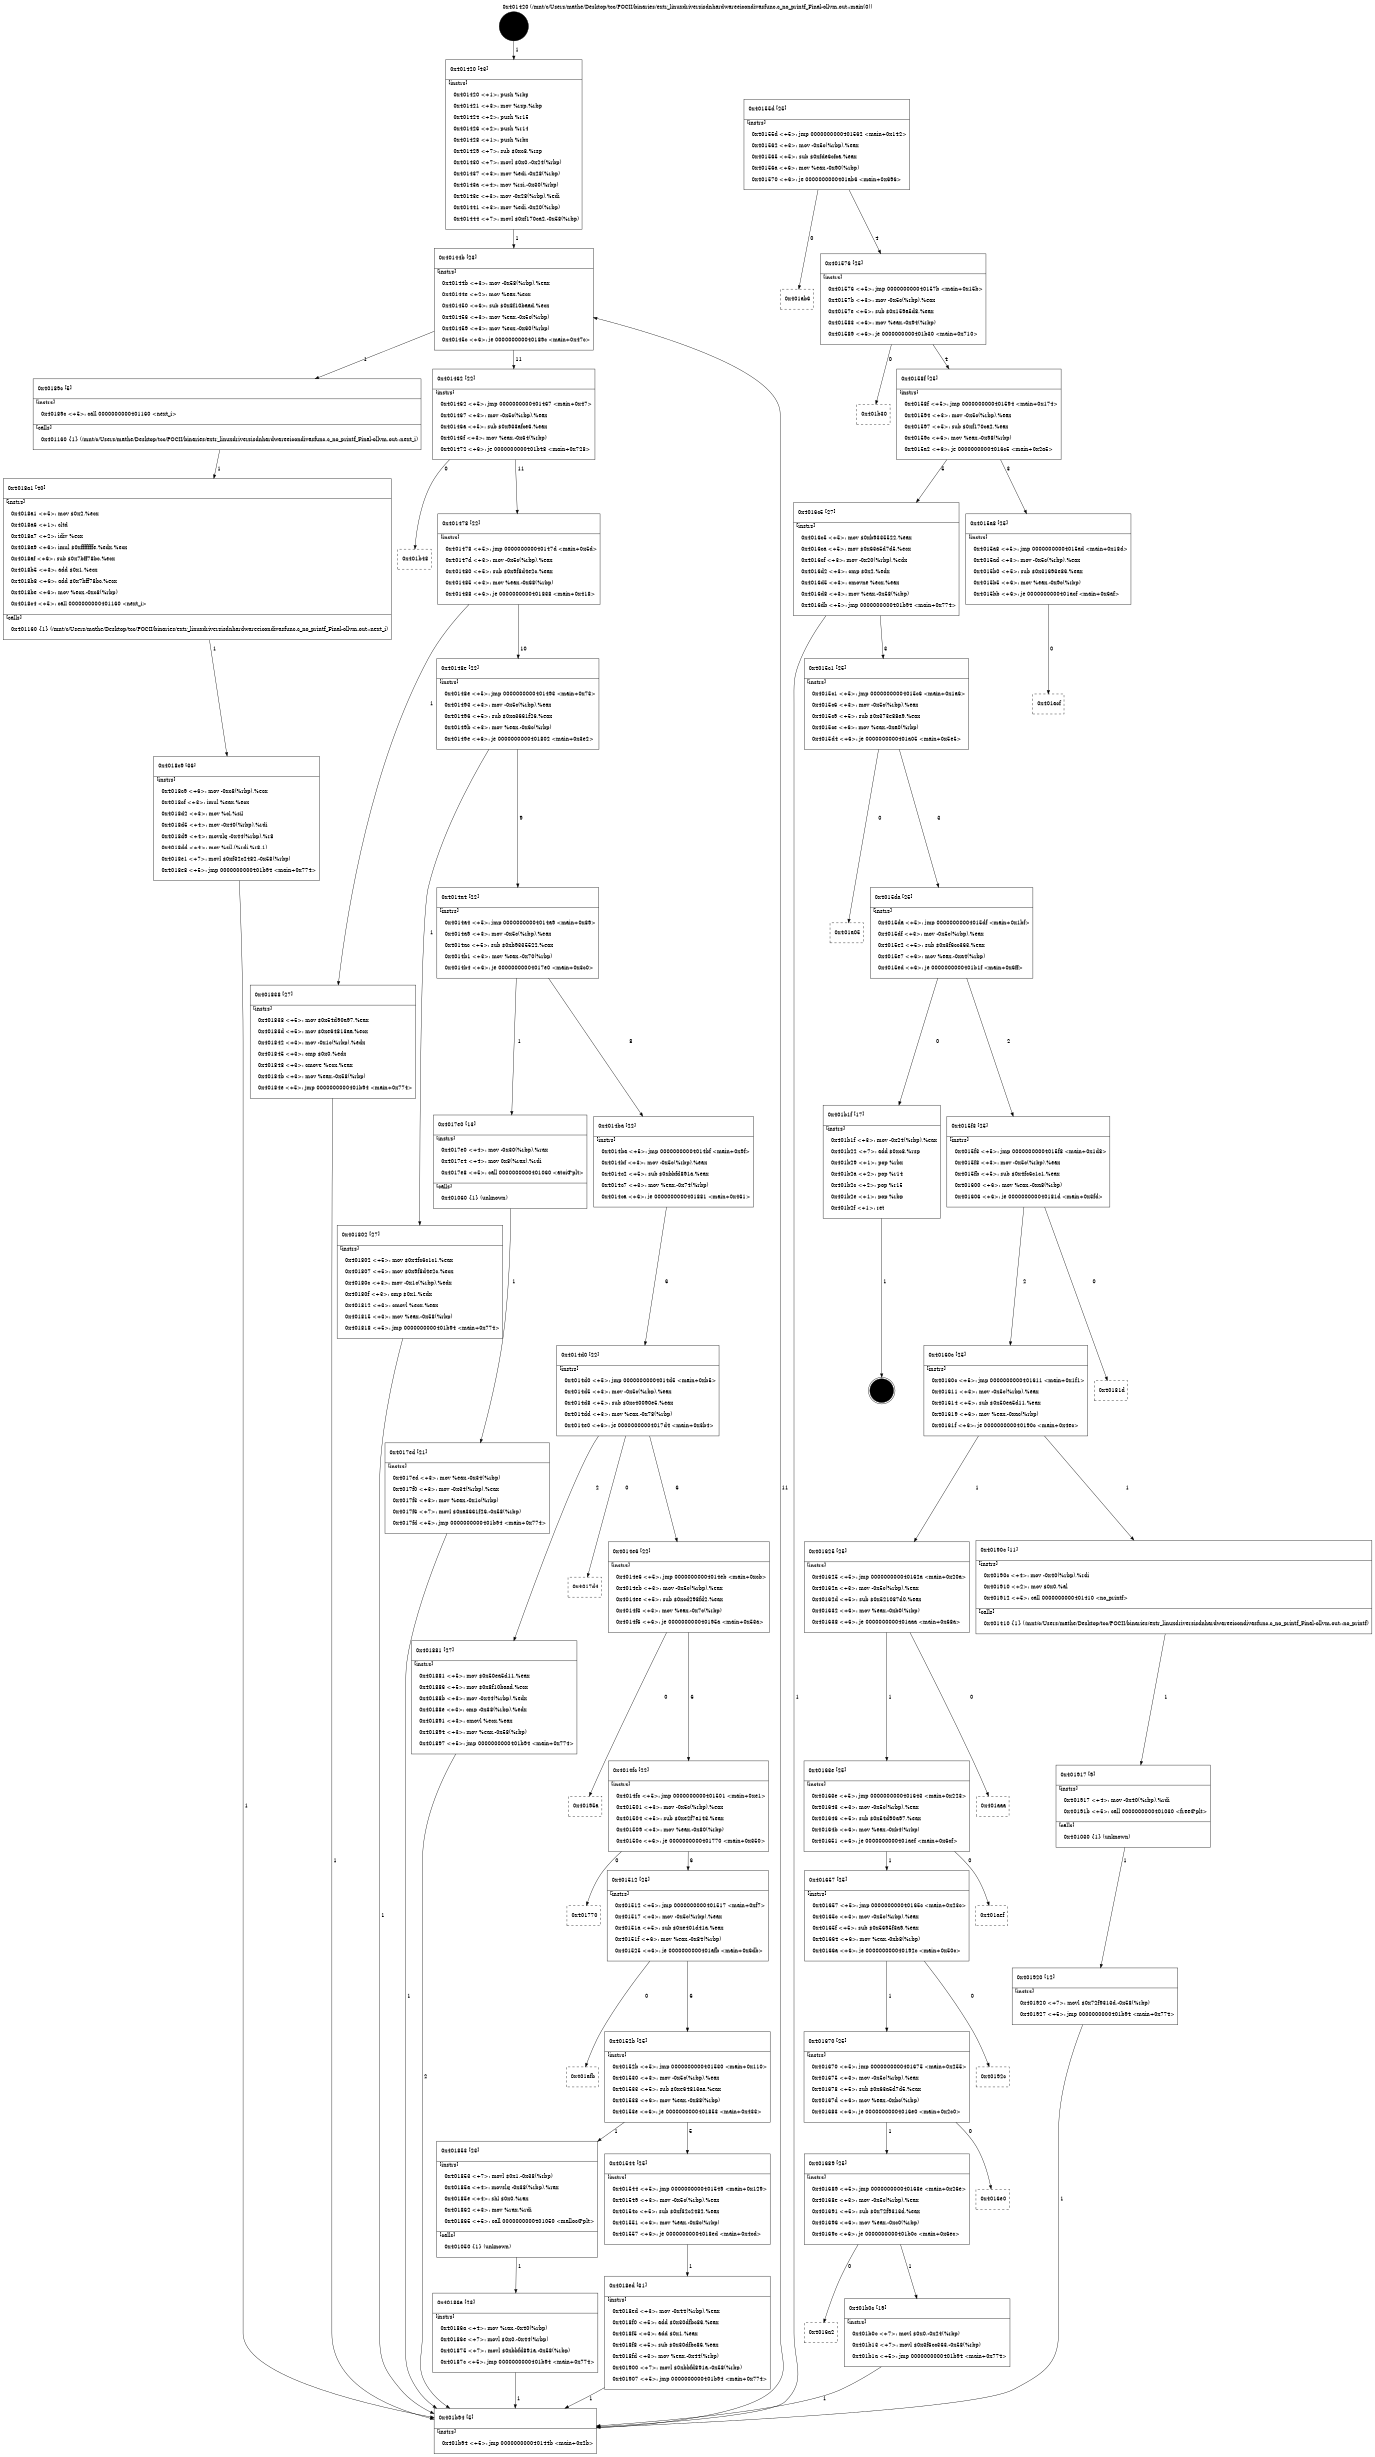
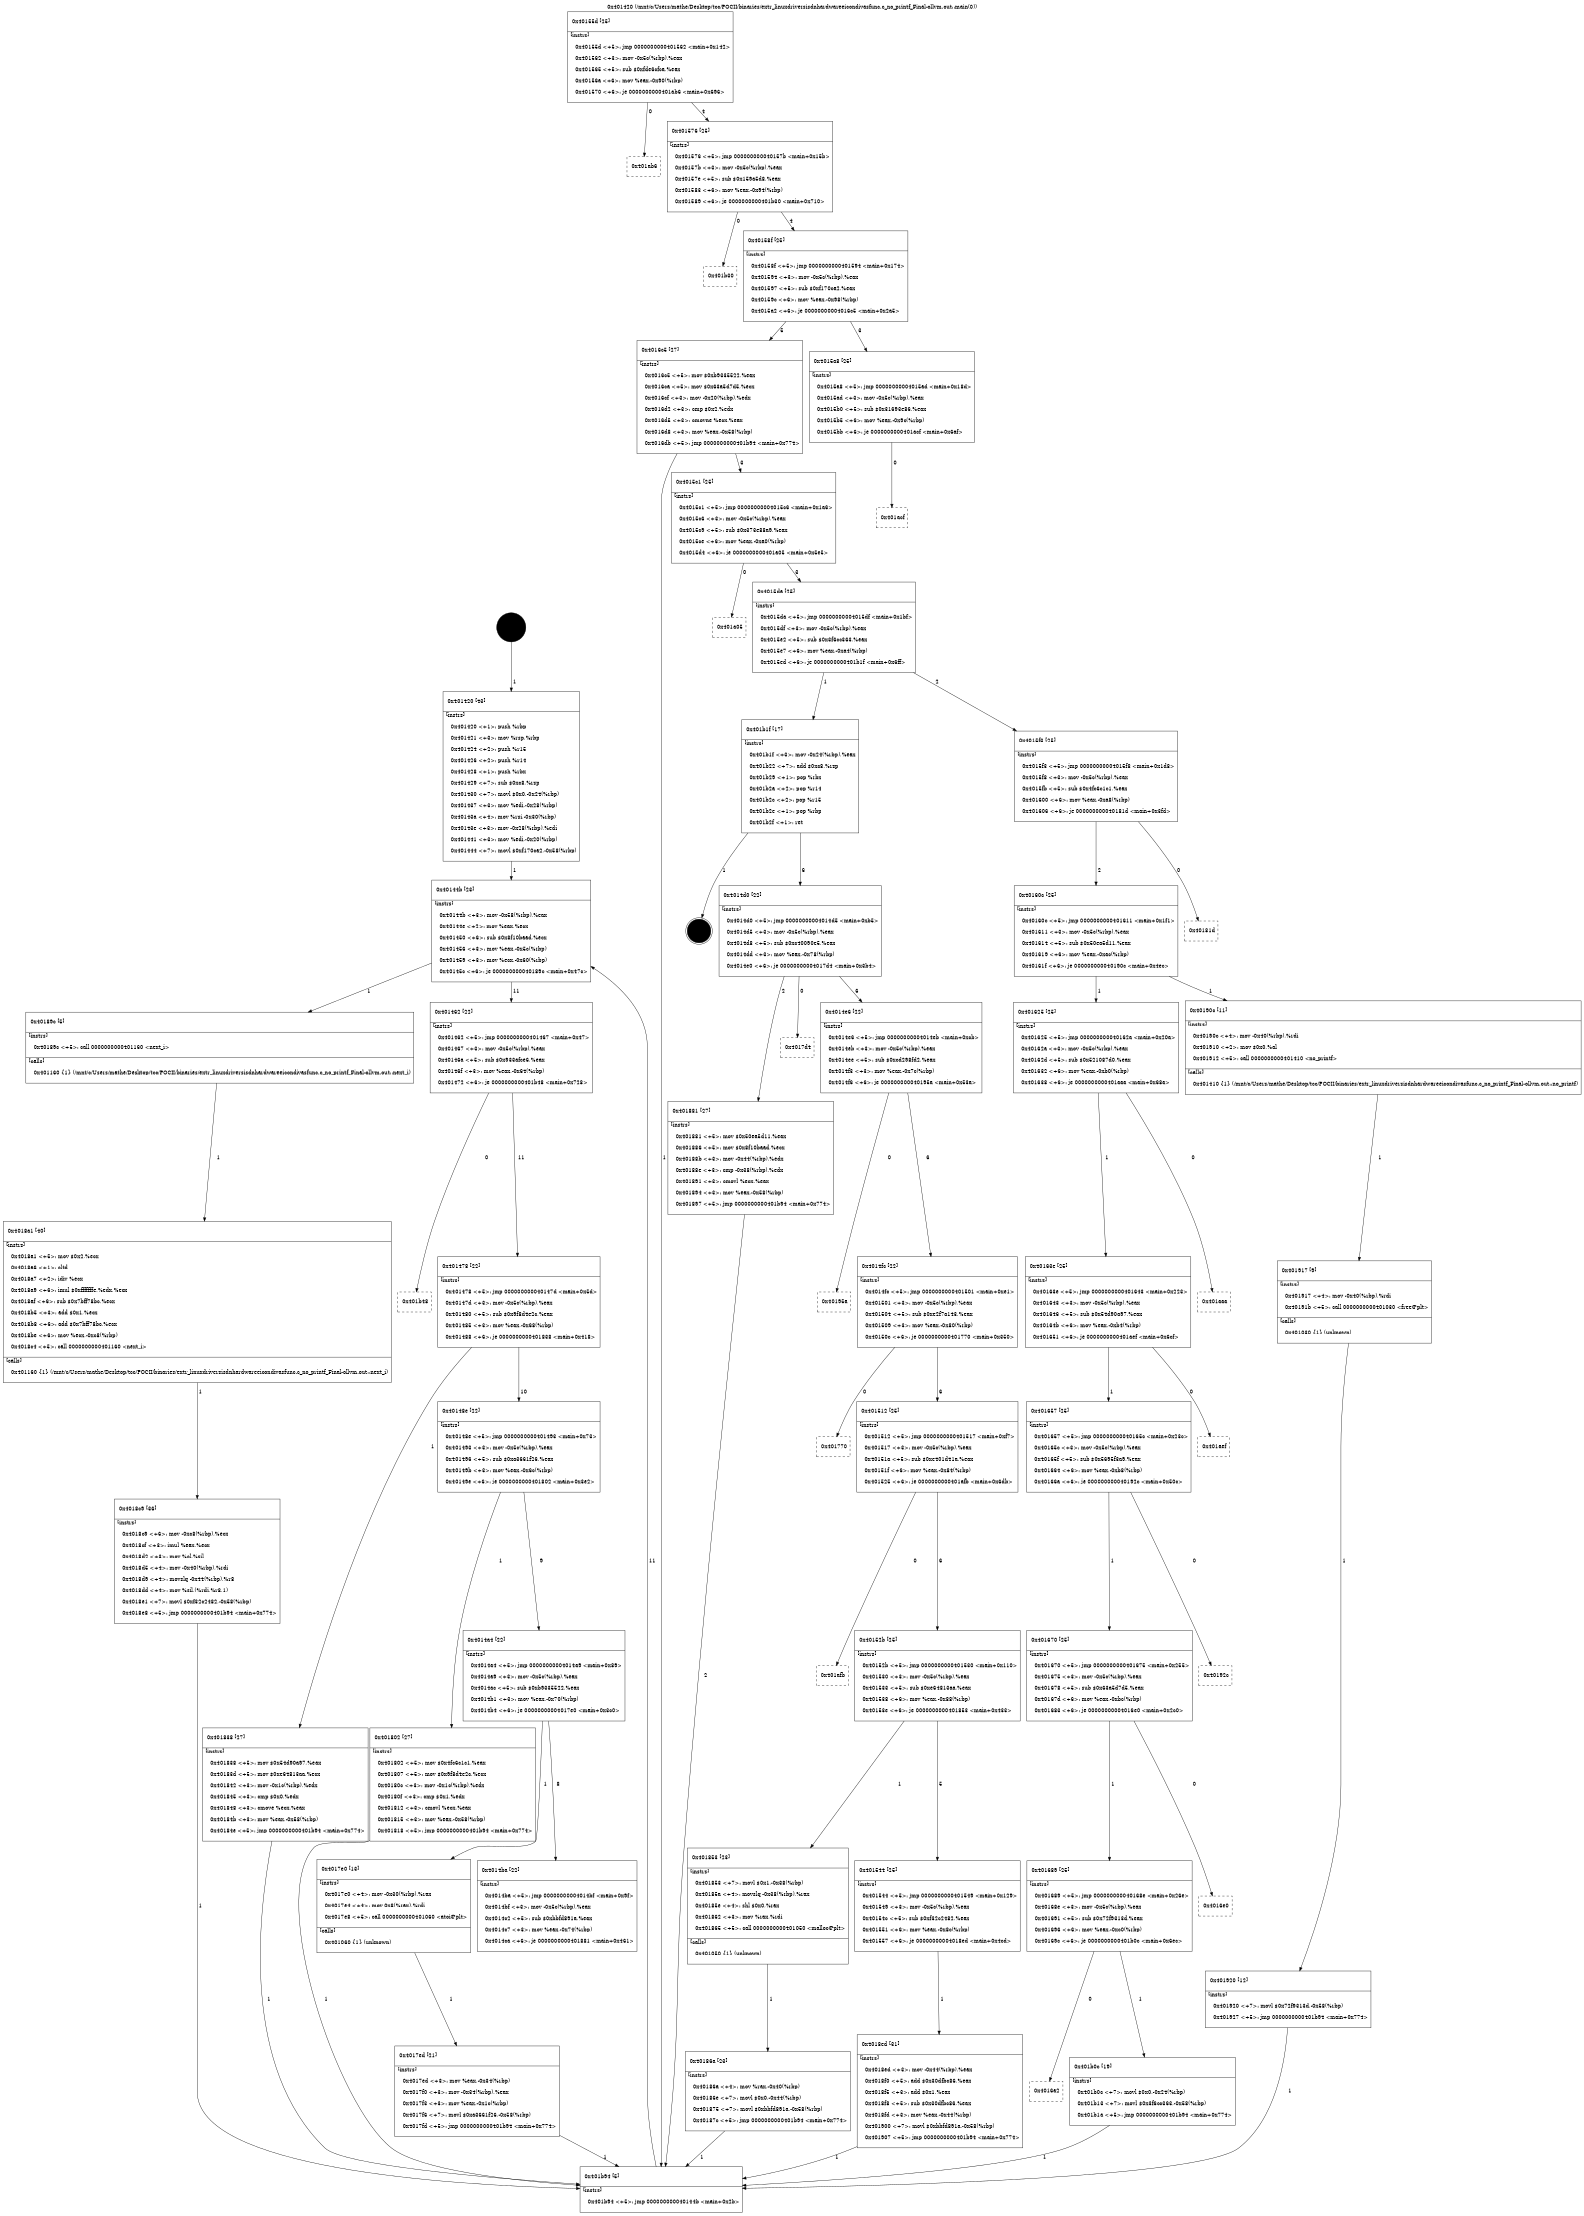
(937, 1042) -> (825, 682)
(656, 1274) -> (800, 857)
